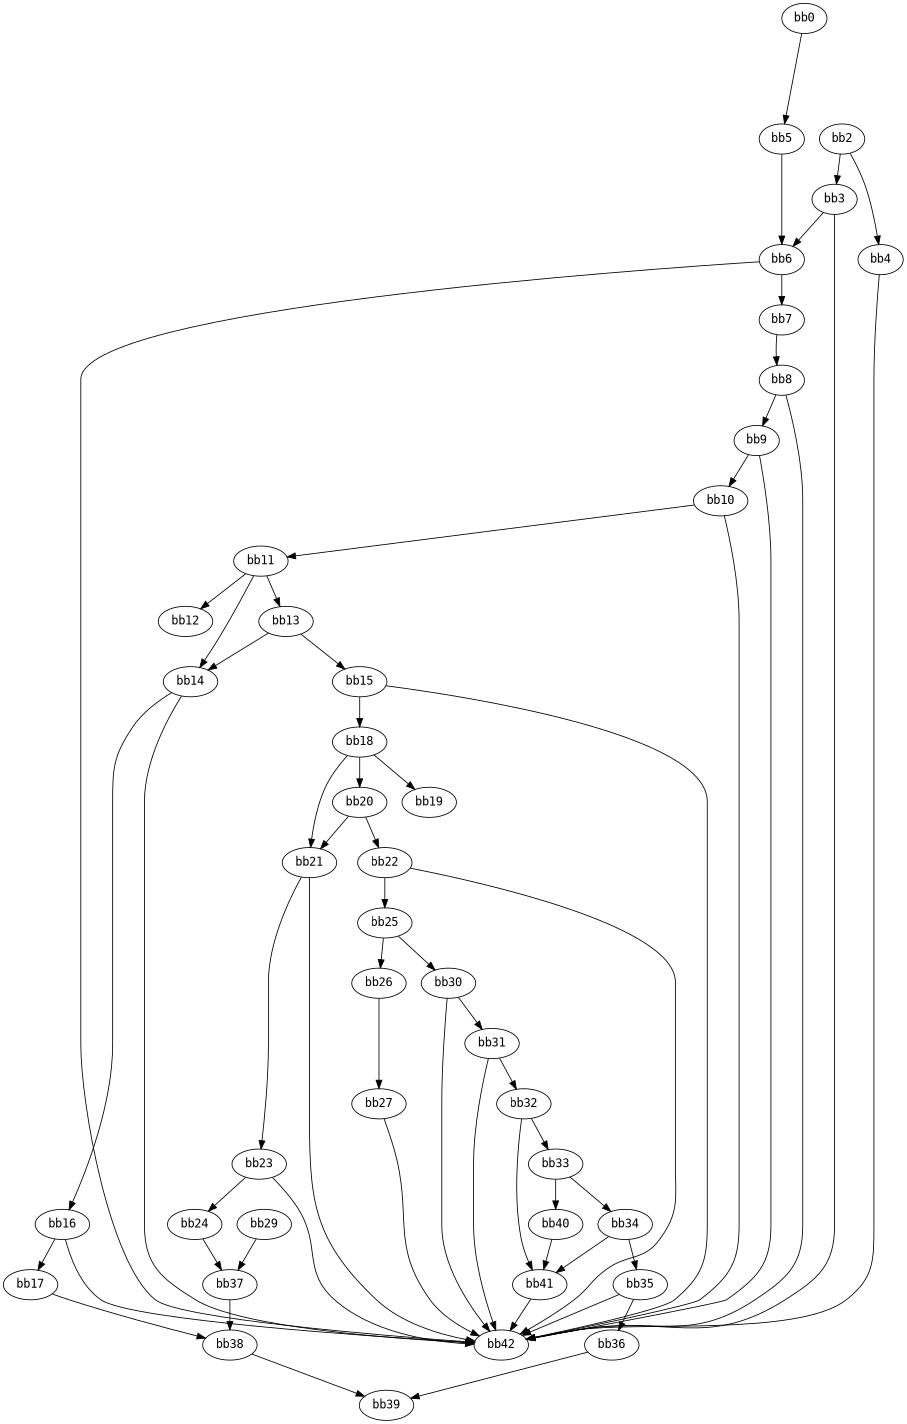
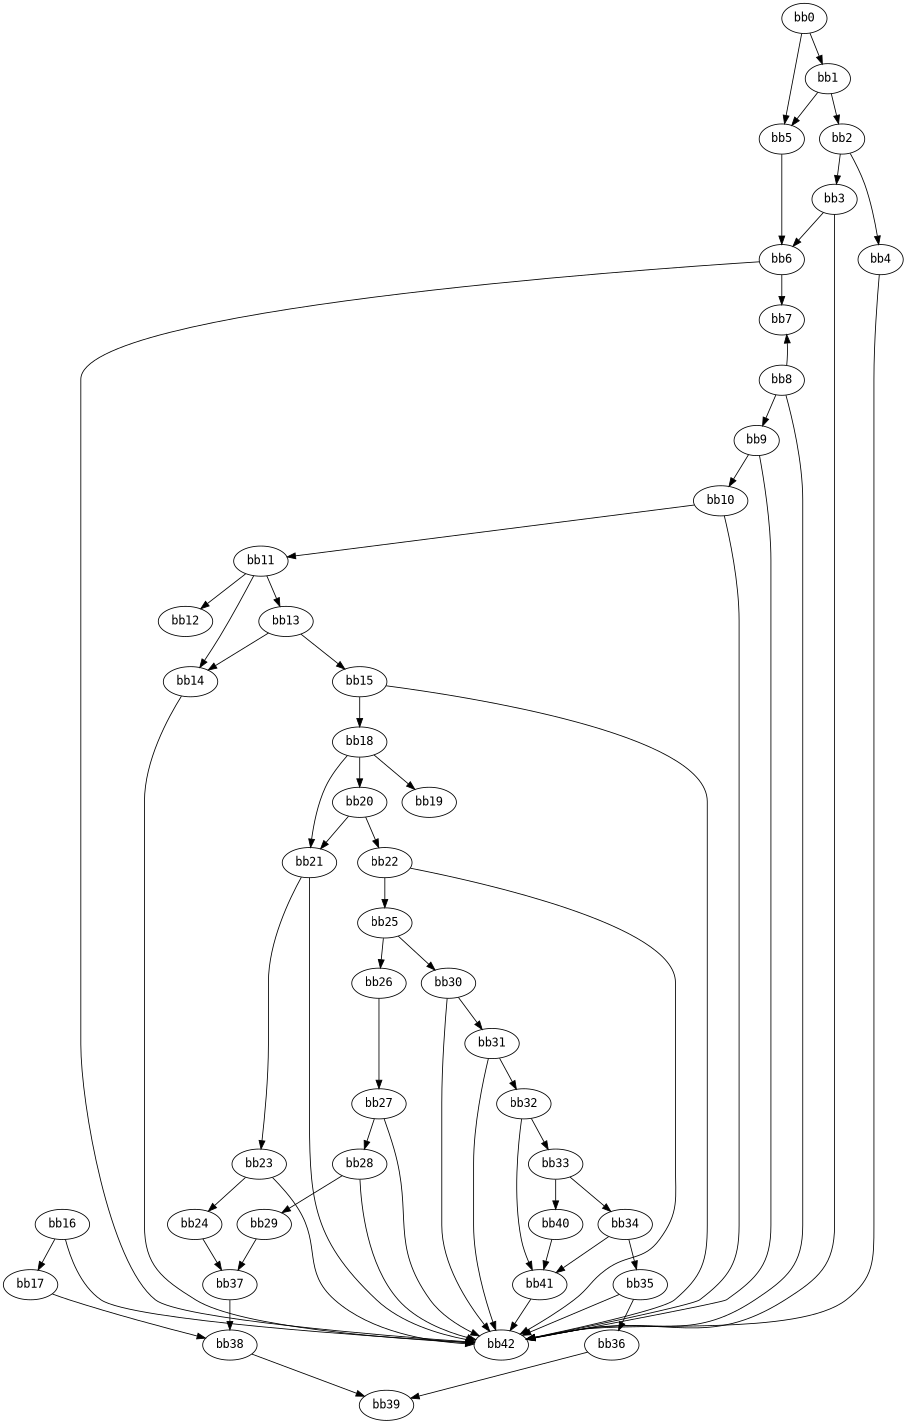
none -> (828, 79)
(776, 346) -> (787, 354)
(113, 939) -> none
none -> (360, 1164)
